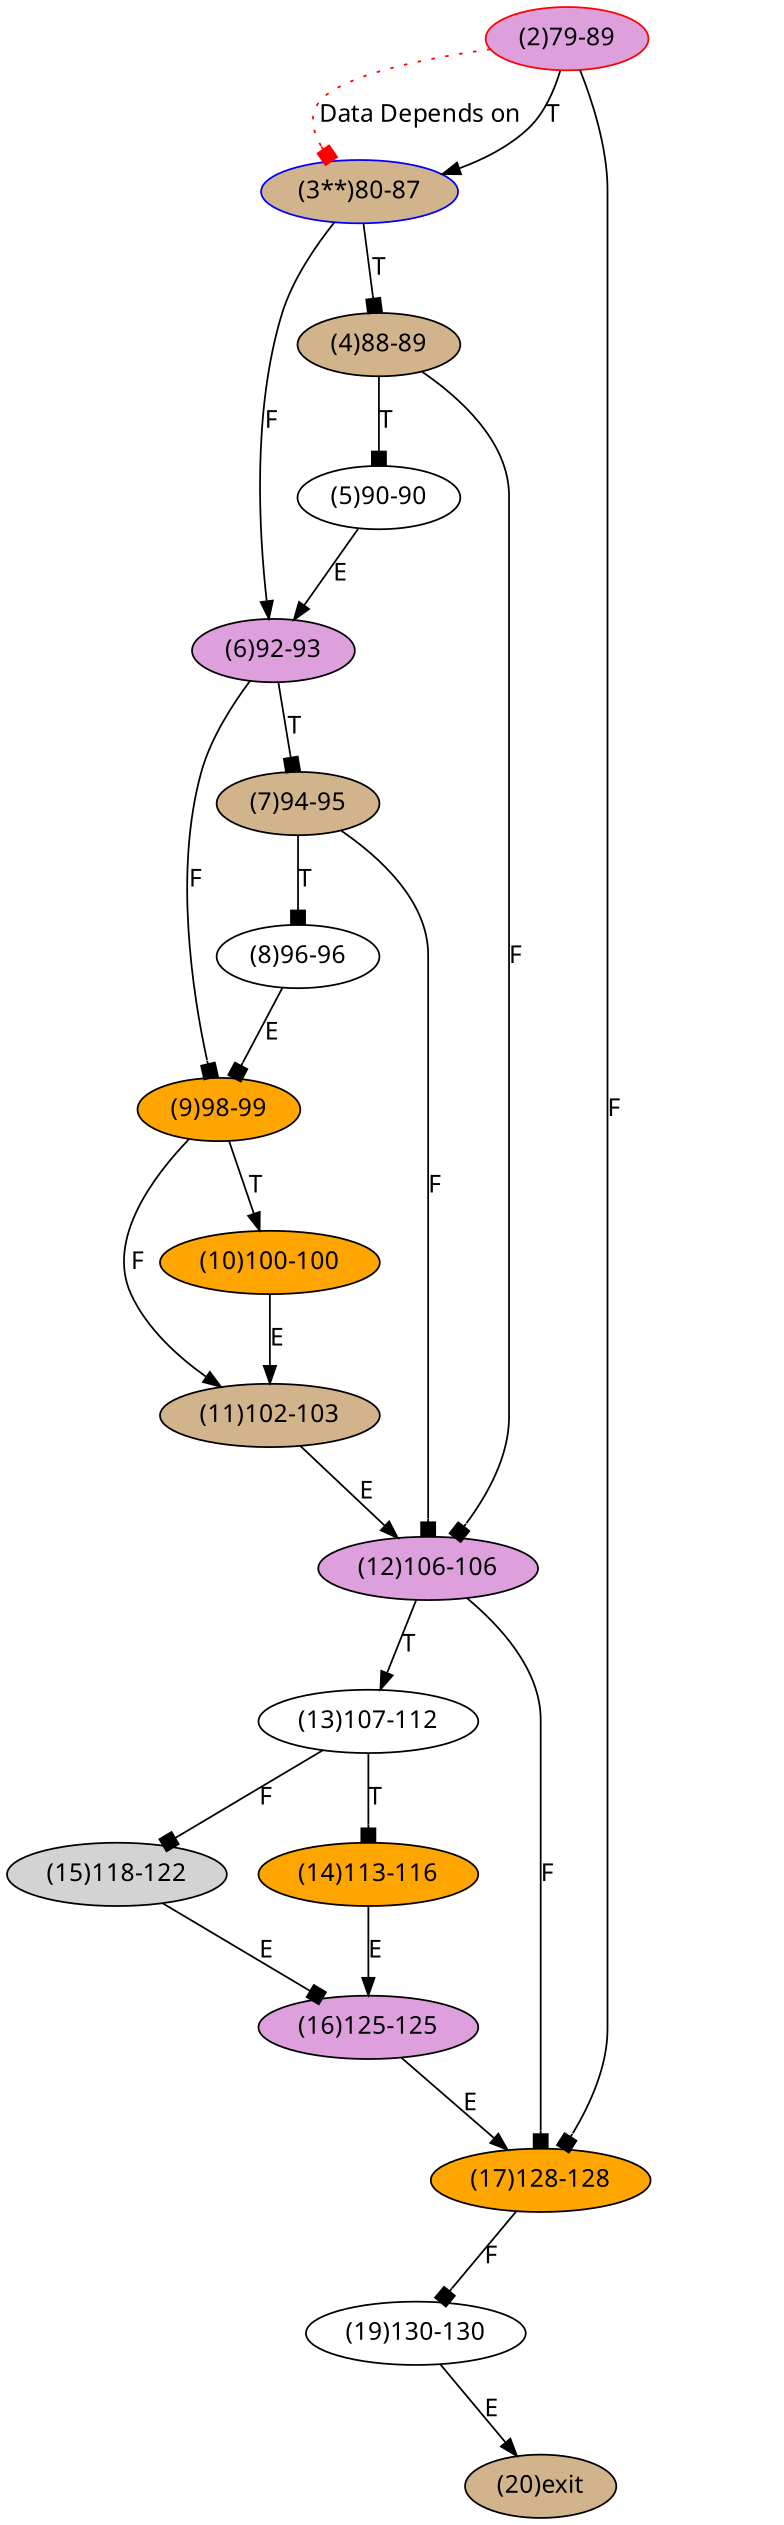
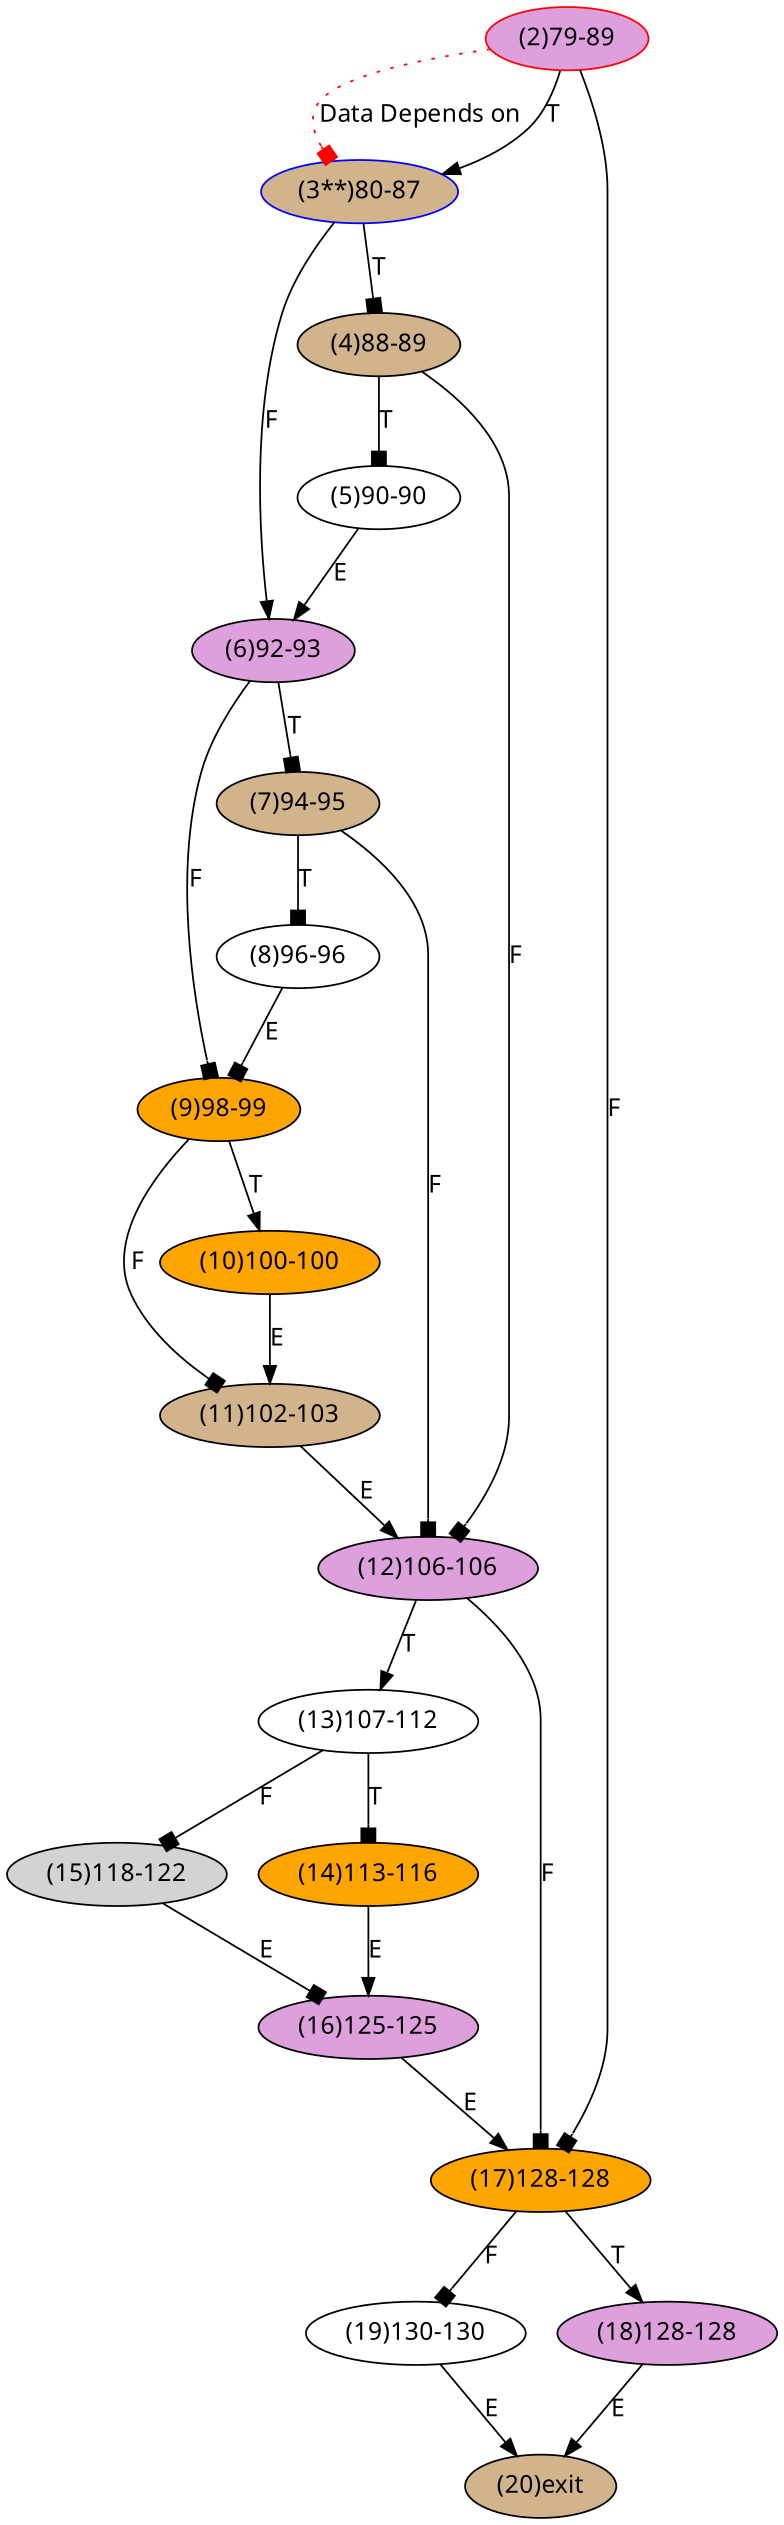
(125, 1264) -> (125, 1264)
none -> (667, 2333)
